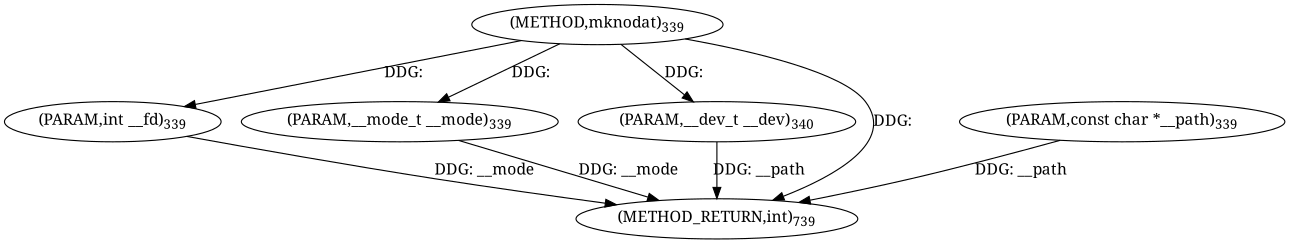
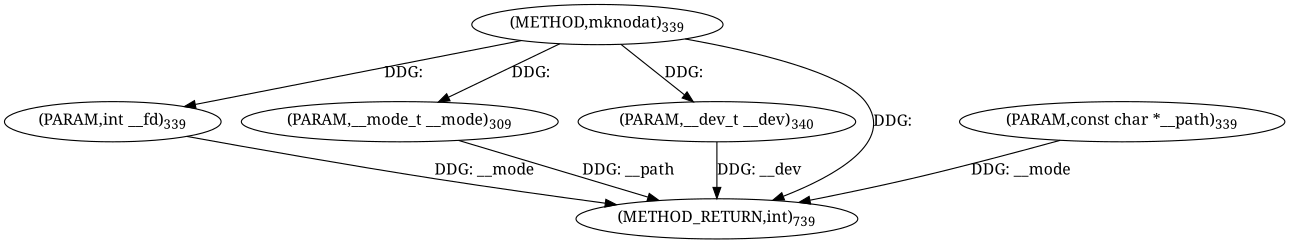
(501, 120) -> (501, 120)
(629, 170) -> (629, 170)
(759, 170) -> (759, 170)
(1021, 170) -> (1021, 170)
